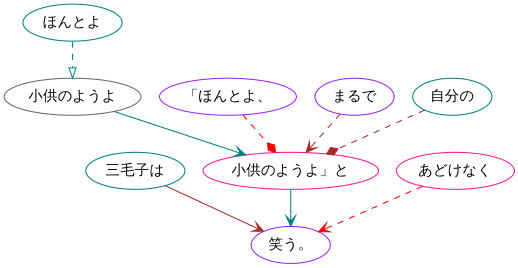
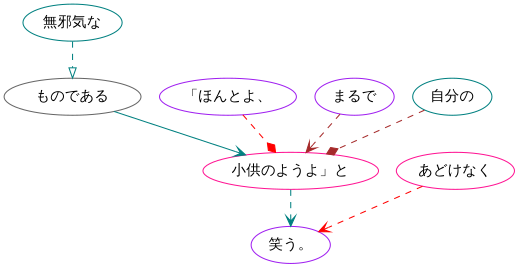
(73, 23) -> (73, 23)
(73, 97) -> (73, 97)
(135, 171) -> none
(291, 203) -> (291, 203)
